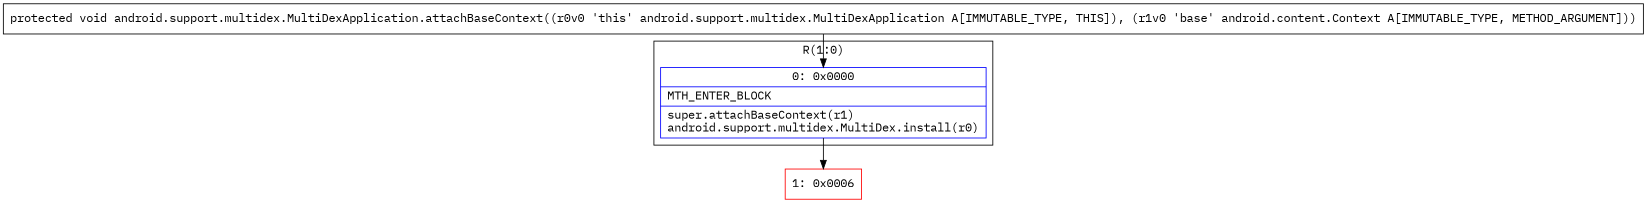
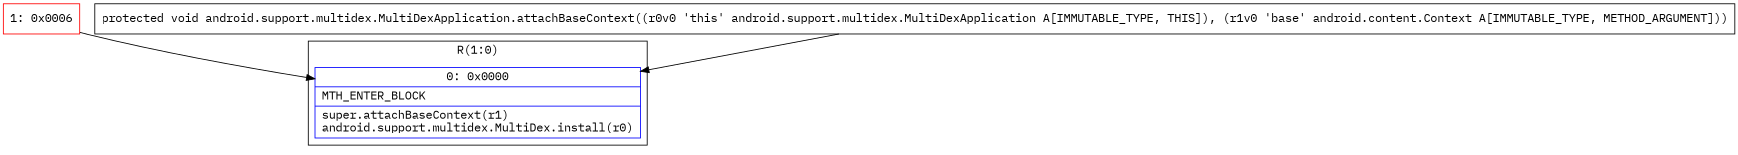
(823, 150) -> (193, 57)
